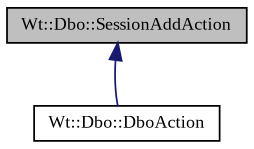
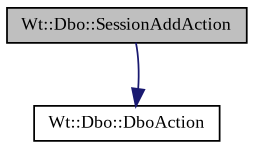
(115, 83) -> (138, 66)
